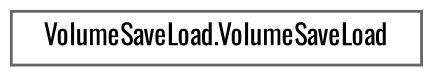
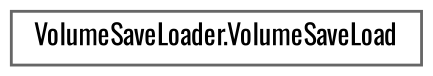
(216, 38) -> (216, 38)
